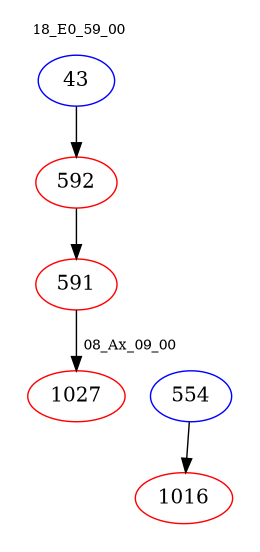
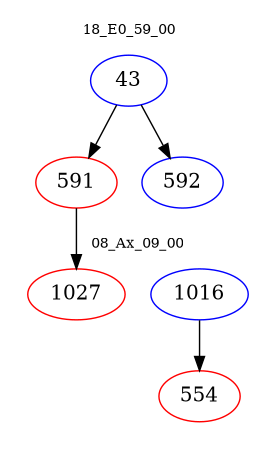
(76, 183) -> (183, 183)
(76, 227) -> (106, 125)
(191, 396) -> (200, 396)
(188, 440) -> (200, 338)
(184, 498) -> (200, 294)
